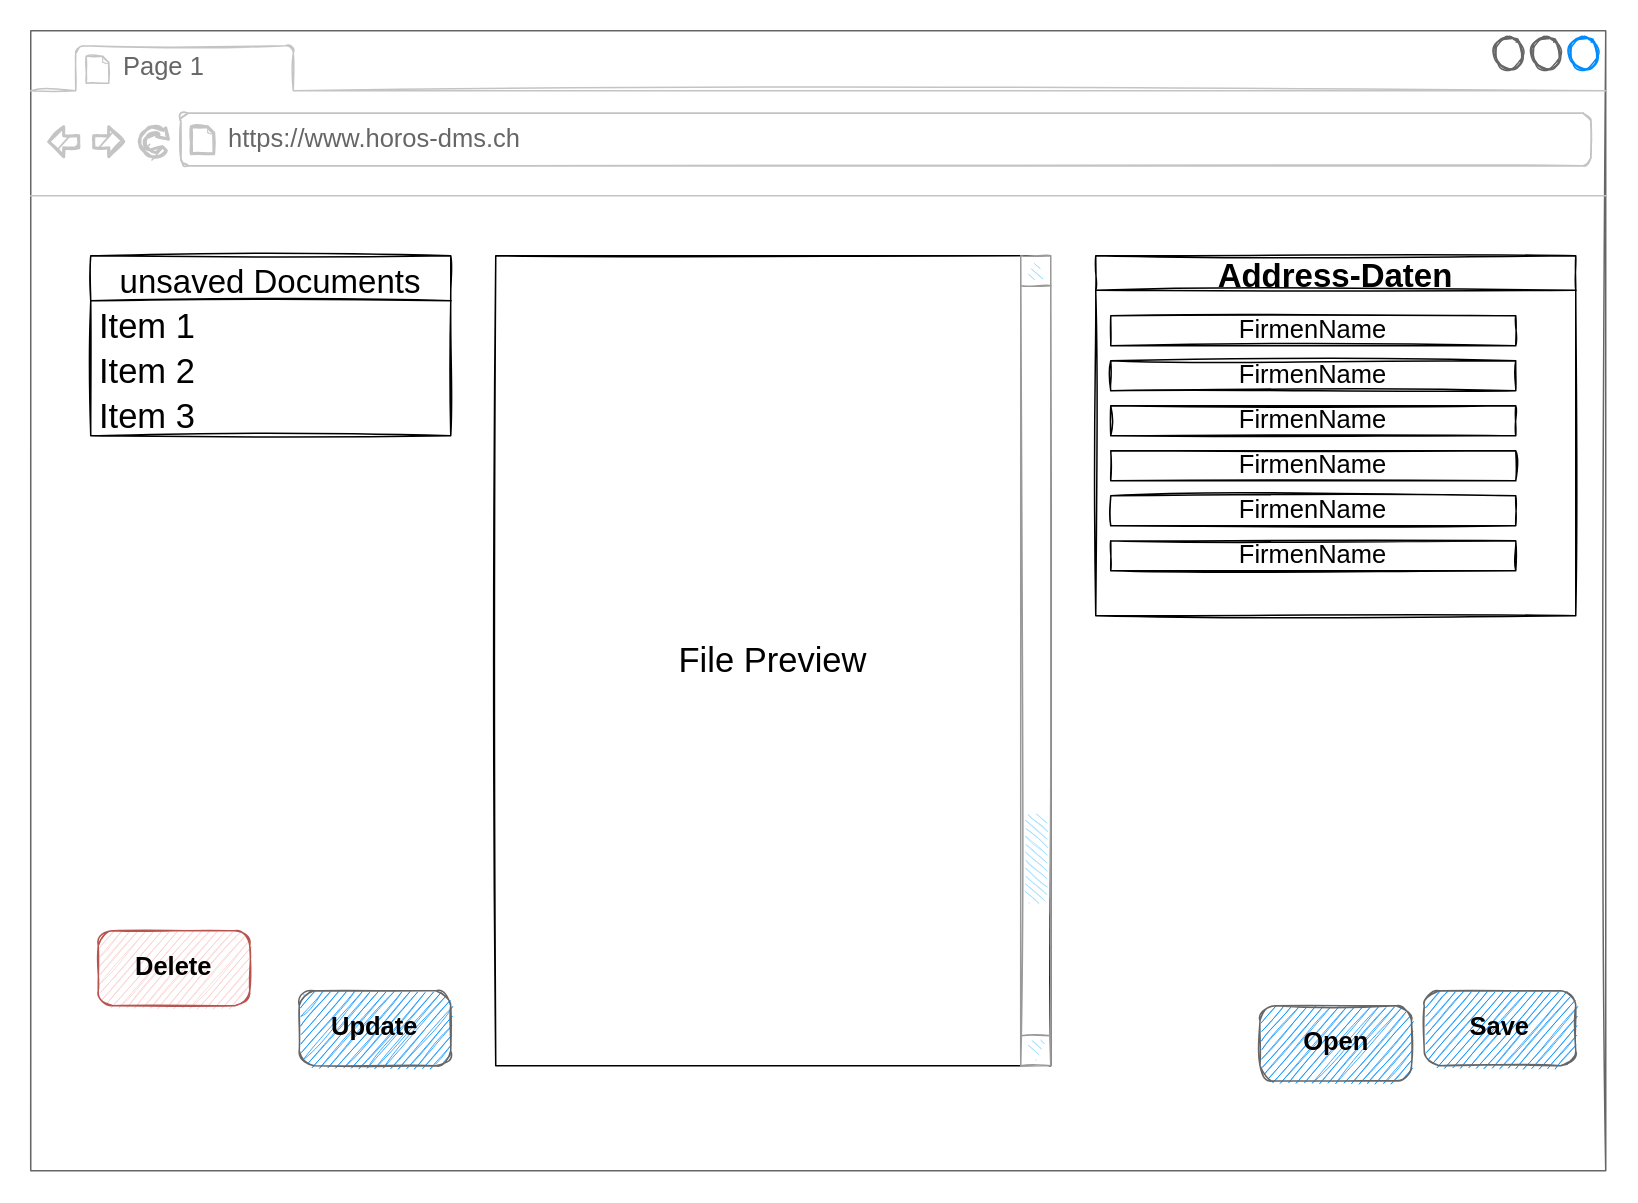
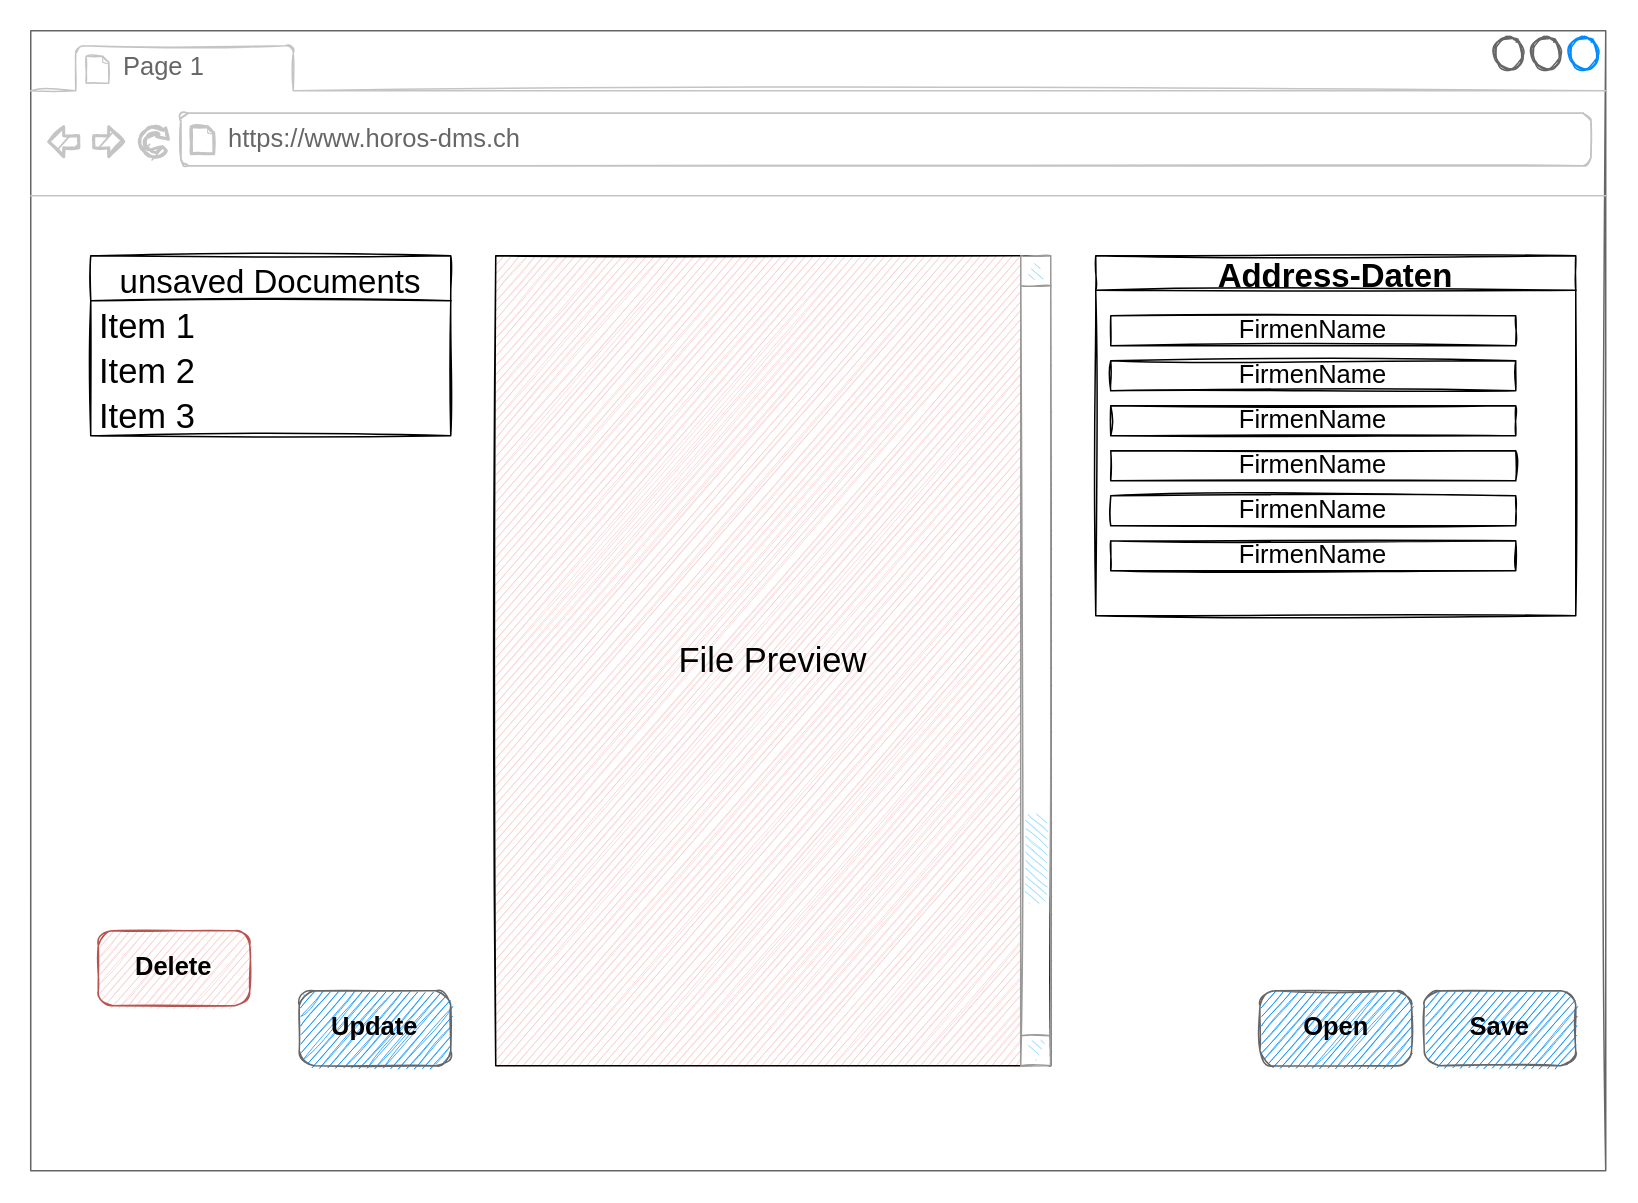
(773, 661) -> (773, 661)
(1336, 1043) -> (1336, 1028)
